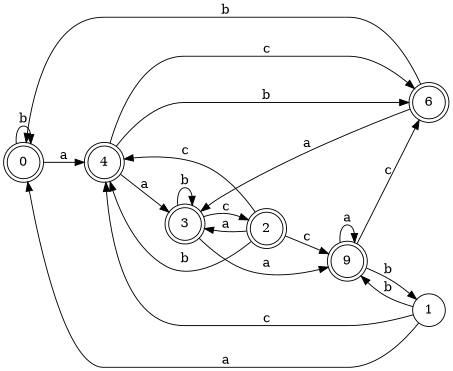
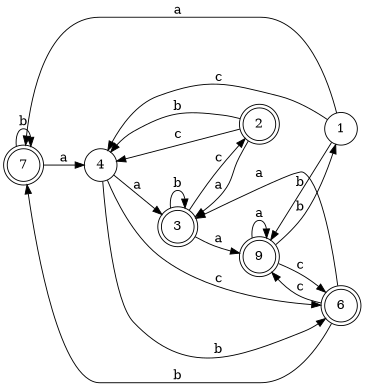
(24, 162) -> (24, 165)
(104, 162) -> (101, 165)
(303, 243) -> (297, 295)
